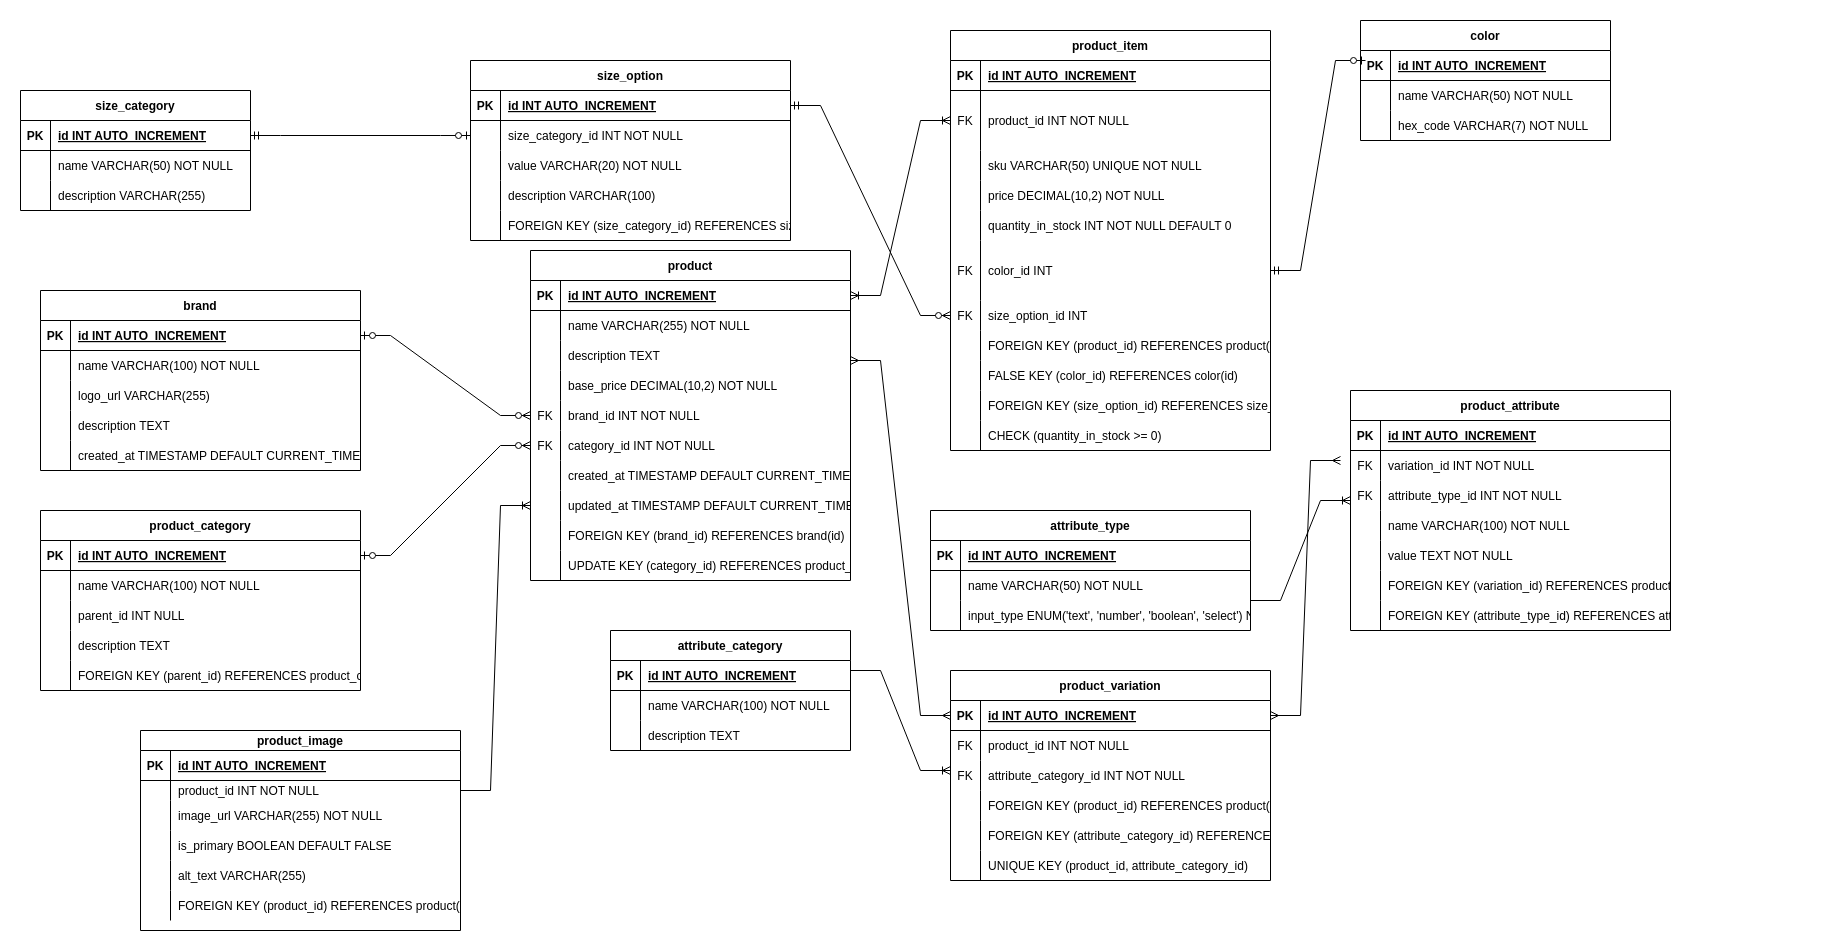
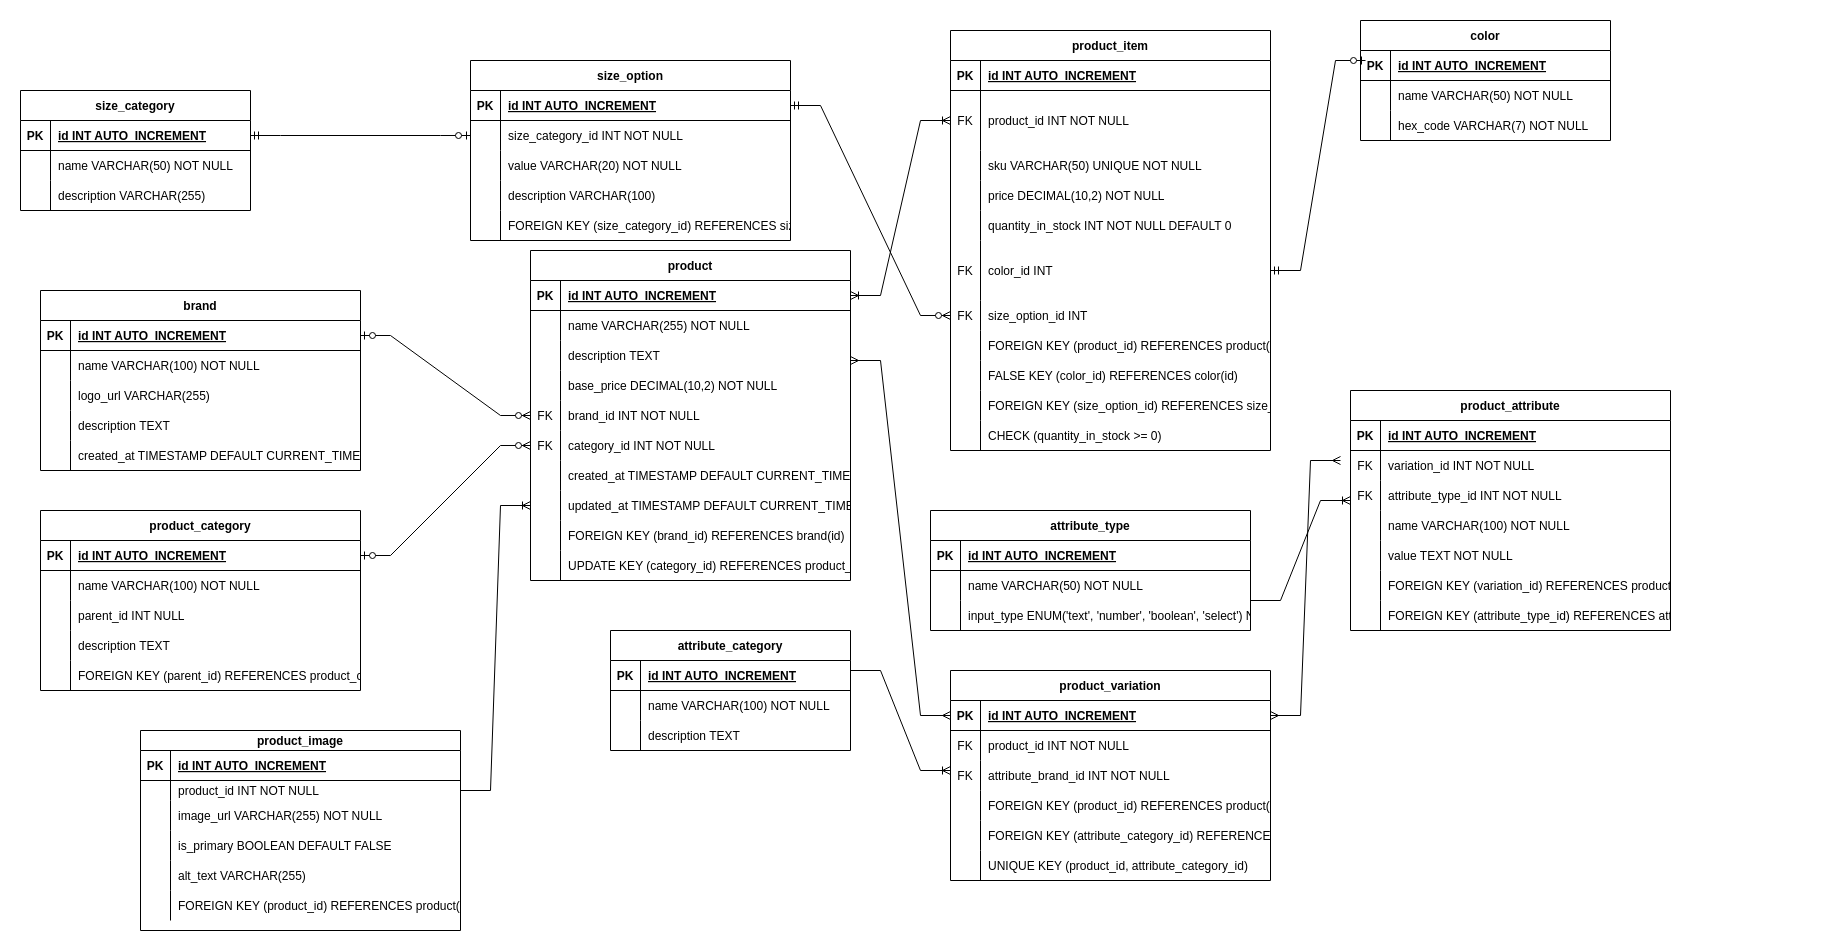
(1094, 776) -> (1084, 776)
